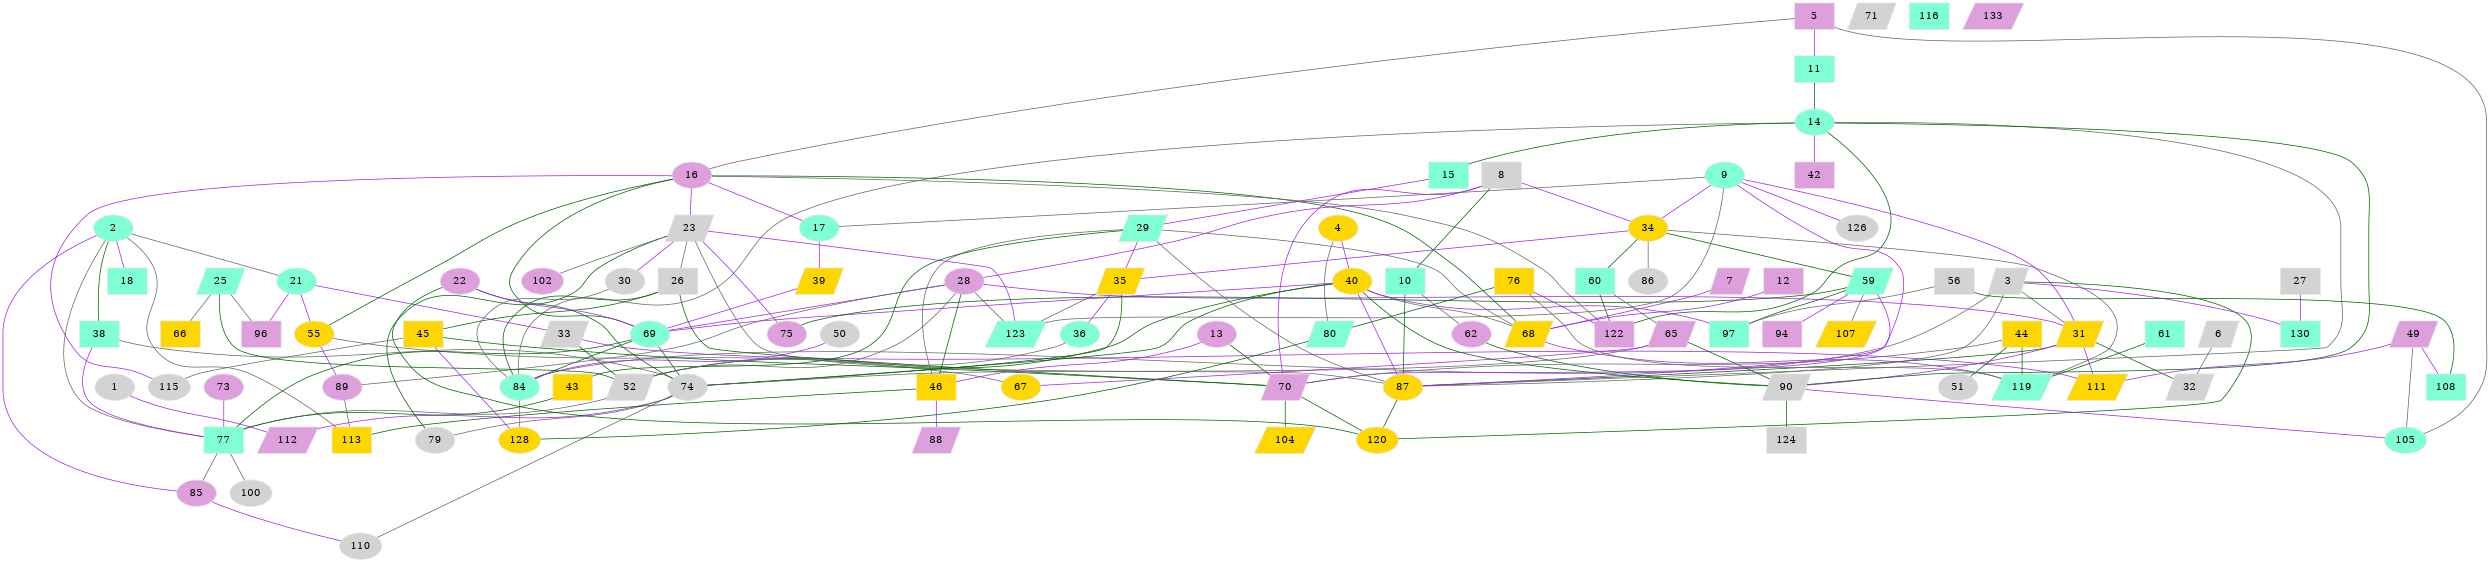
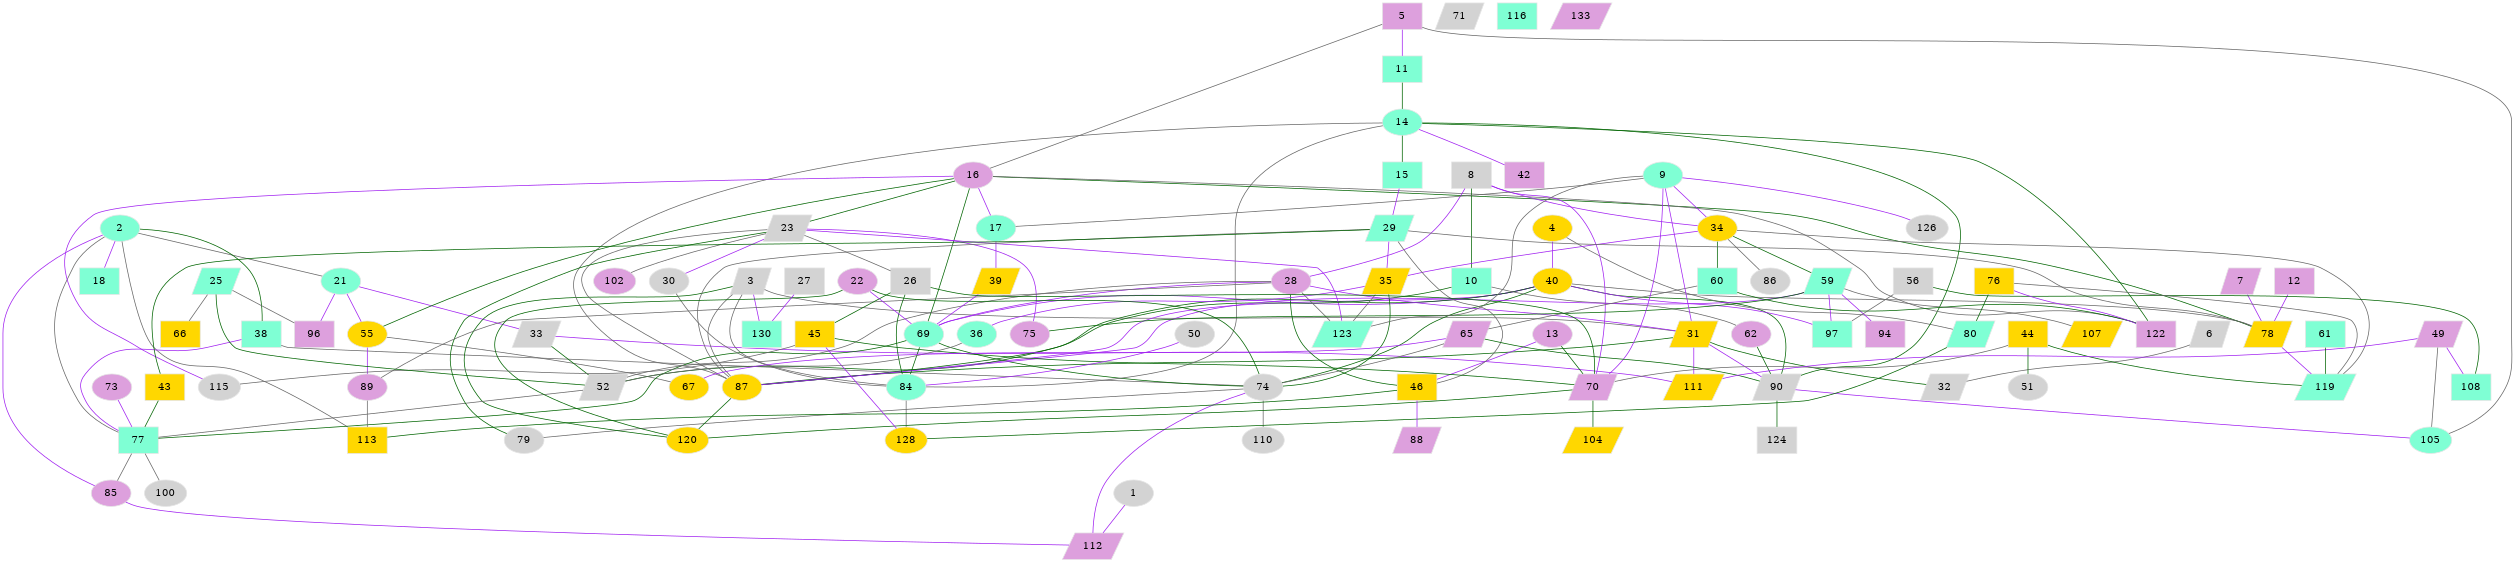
(691, 202) -> (882, 201)
(1797, 306) -> (1830, 304)
(1529, 334) -> (2268, 334)
(276, 524) -> (597, 534)
